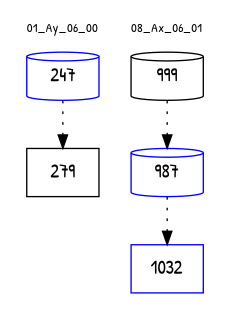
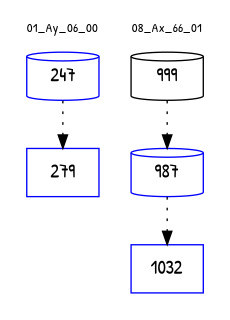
(167, 29) -> (167, 29)
(63, 173) -> (63, 173)
